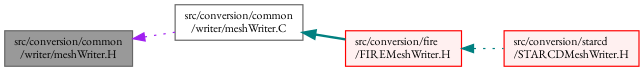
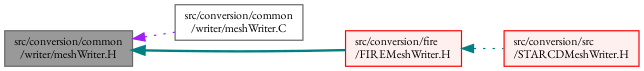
(330, 37) -> (245, 51)
(572, 49) -> (572, 49)
